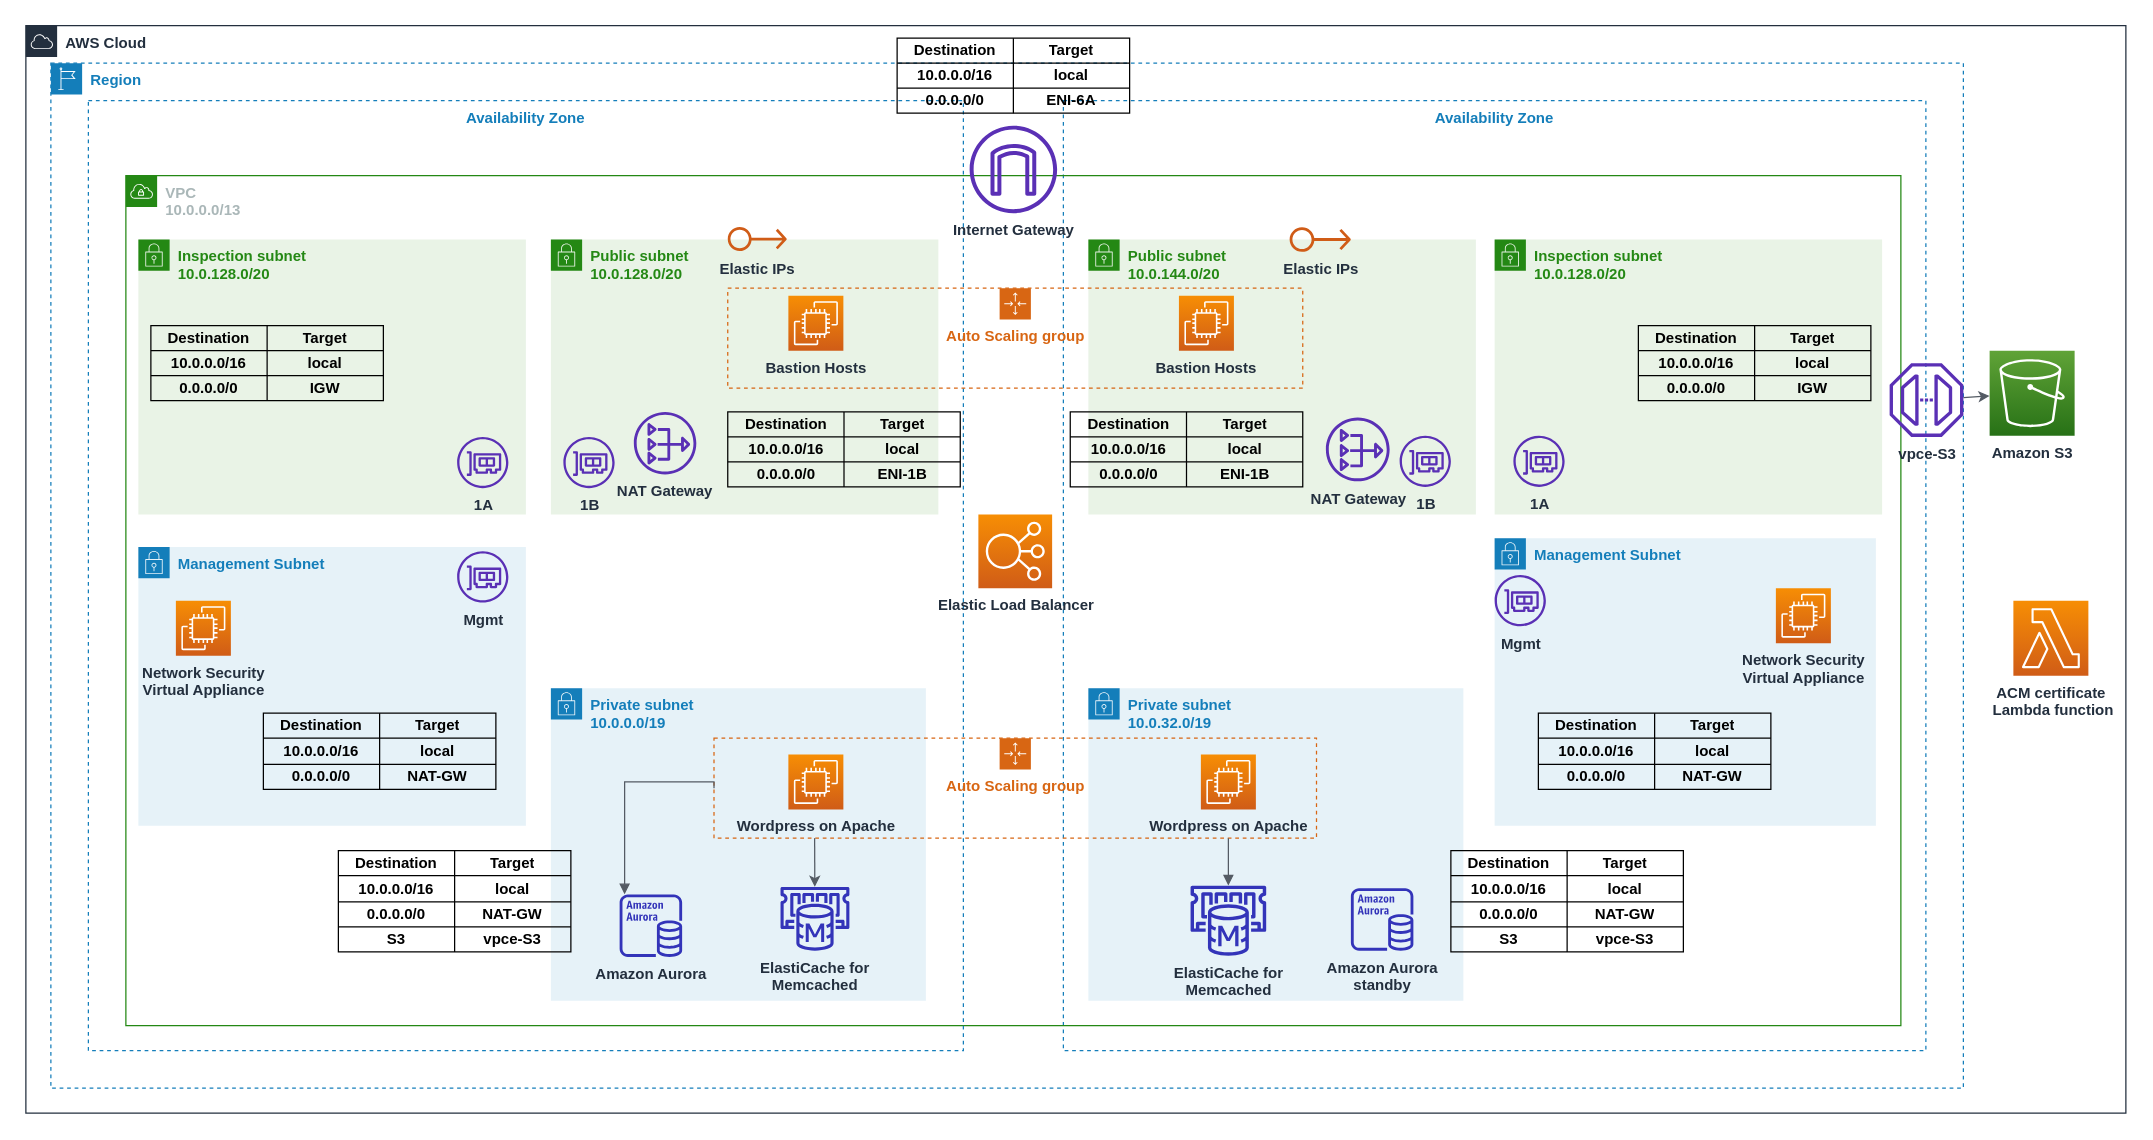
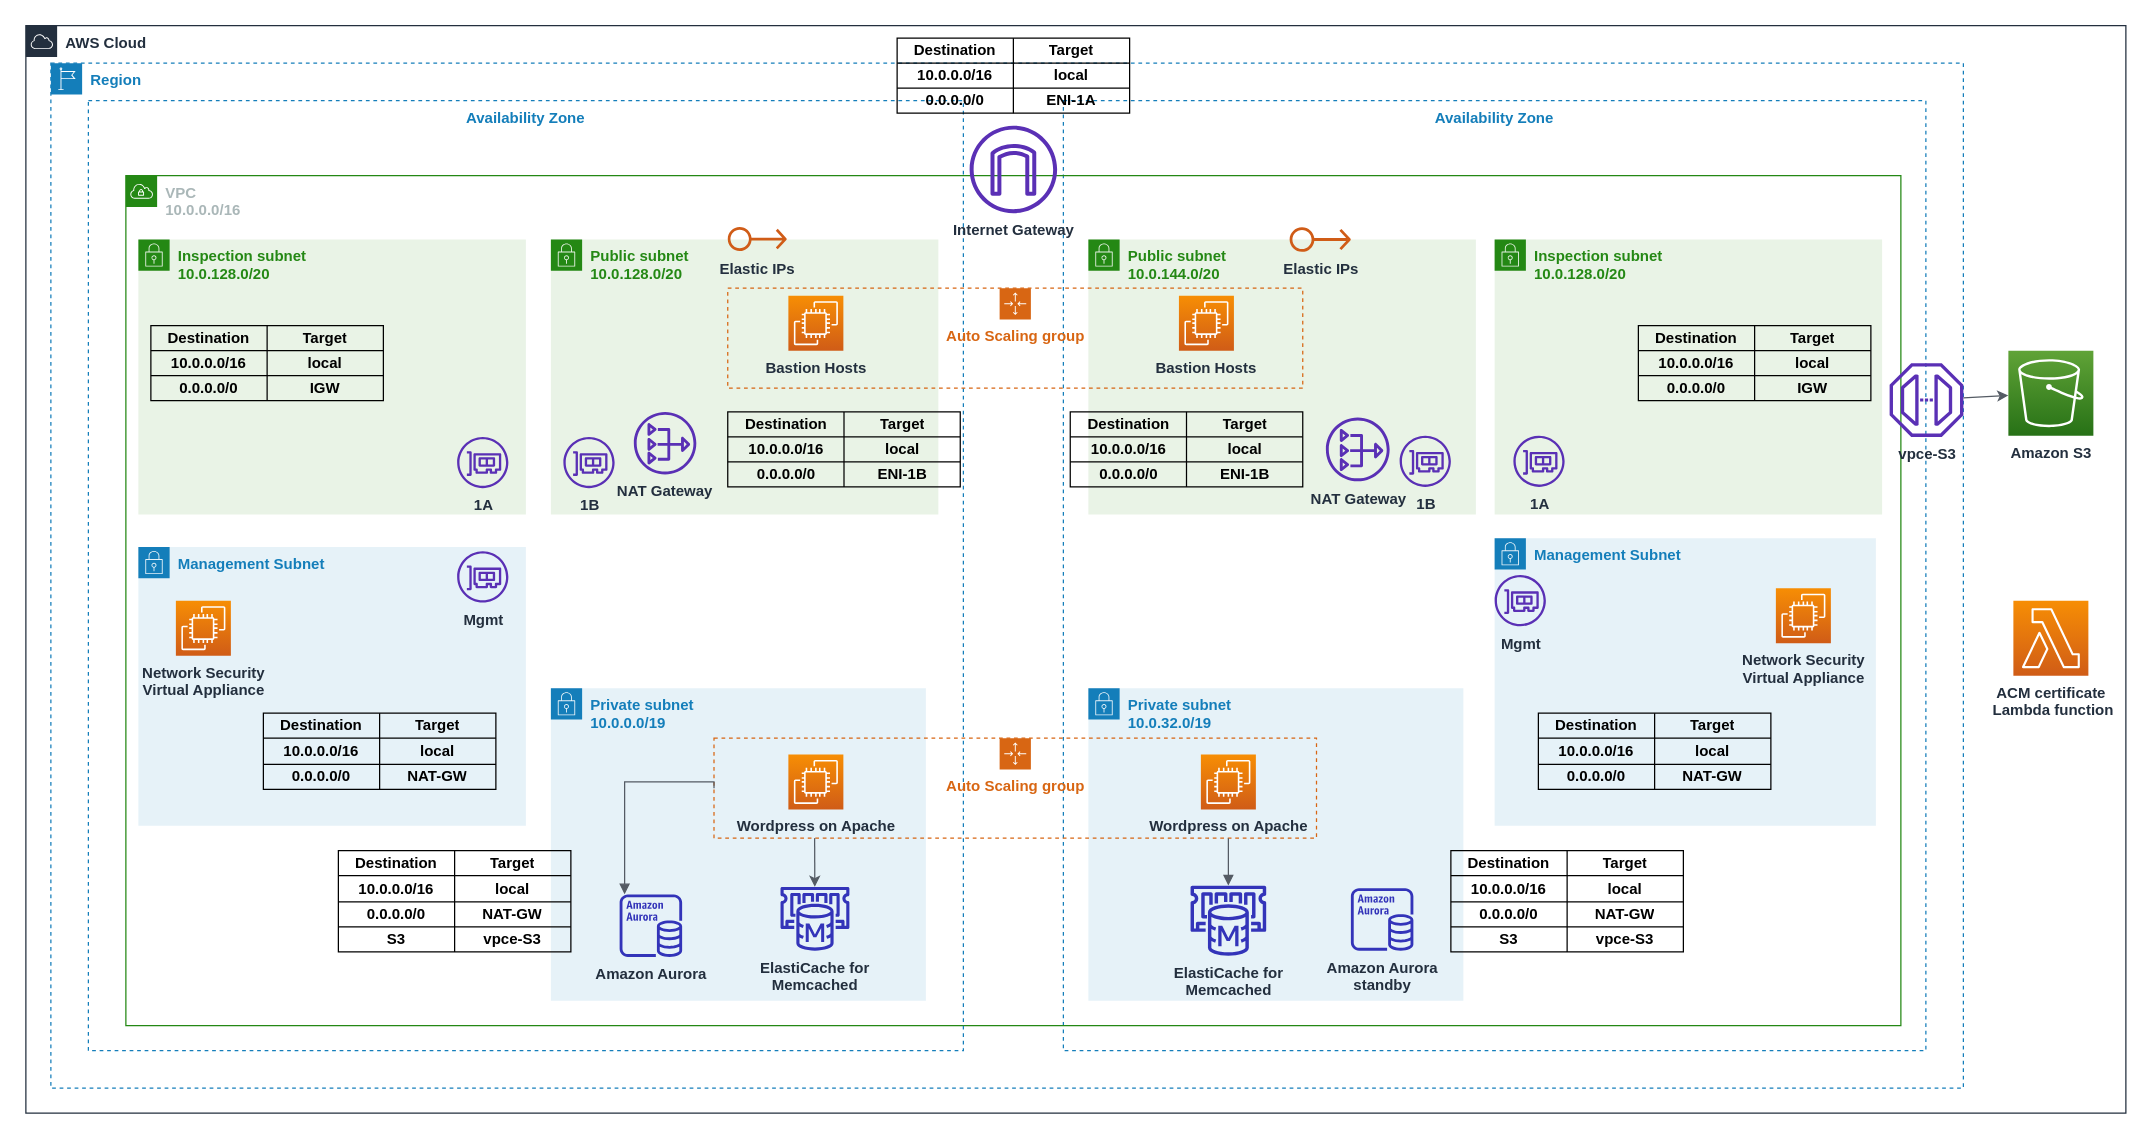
(1071, 101) -> (1071, 101)
(206, 202) -> (206, 202)
(2032, 393) -> (2051, 393)
(1015, 551) -> none
